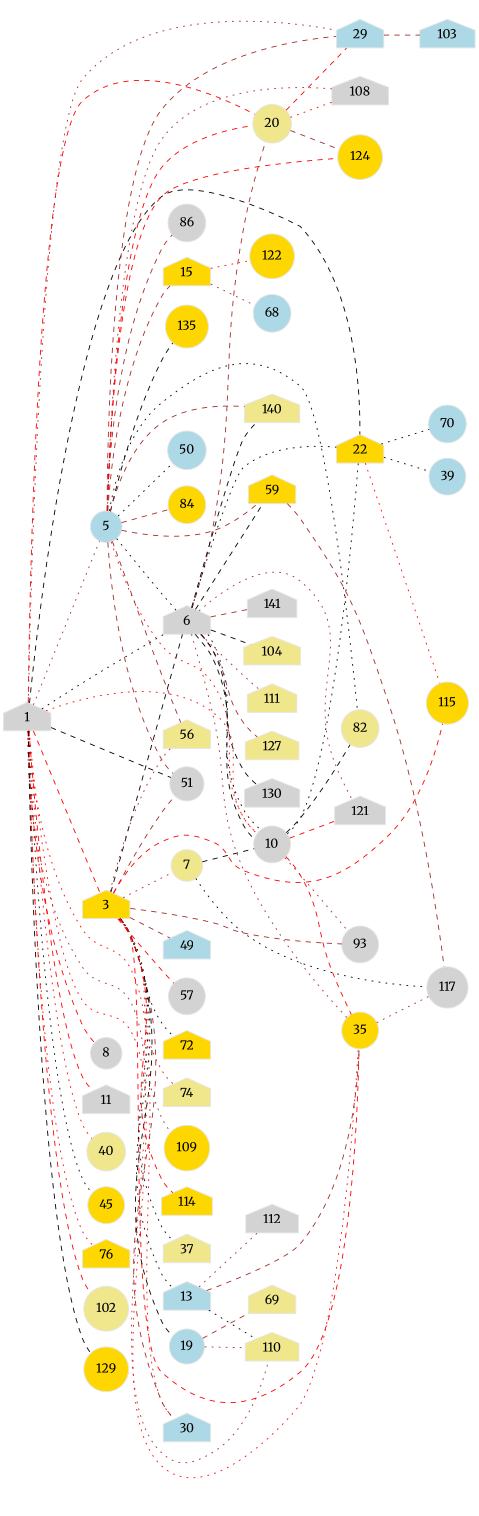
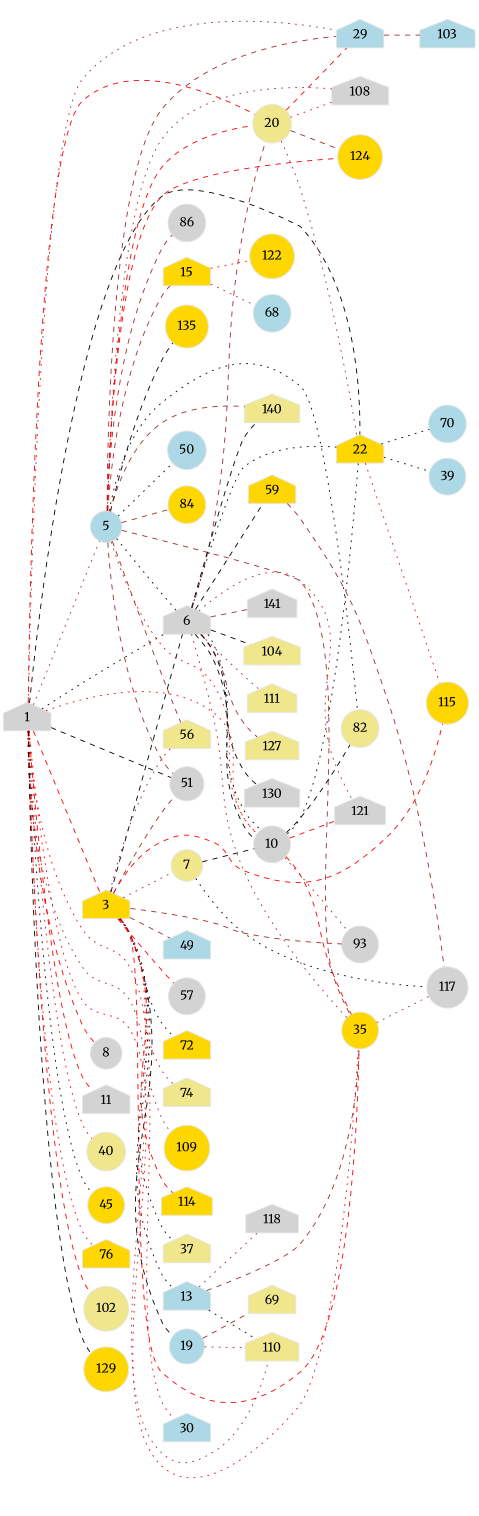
none -> (327, 286)
(194, 535) -> (322, 642)
(144, 1170) -> none
(272, 1220) -> (272, 1220)
